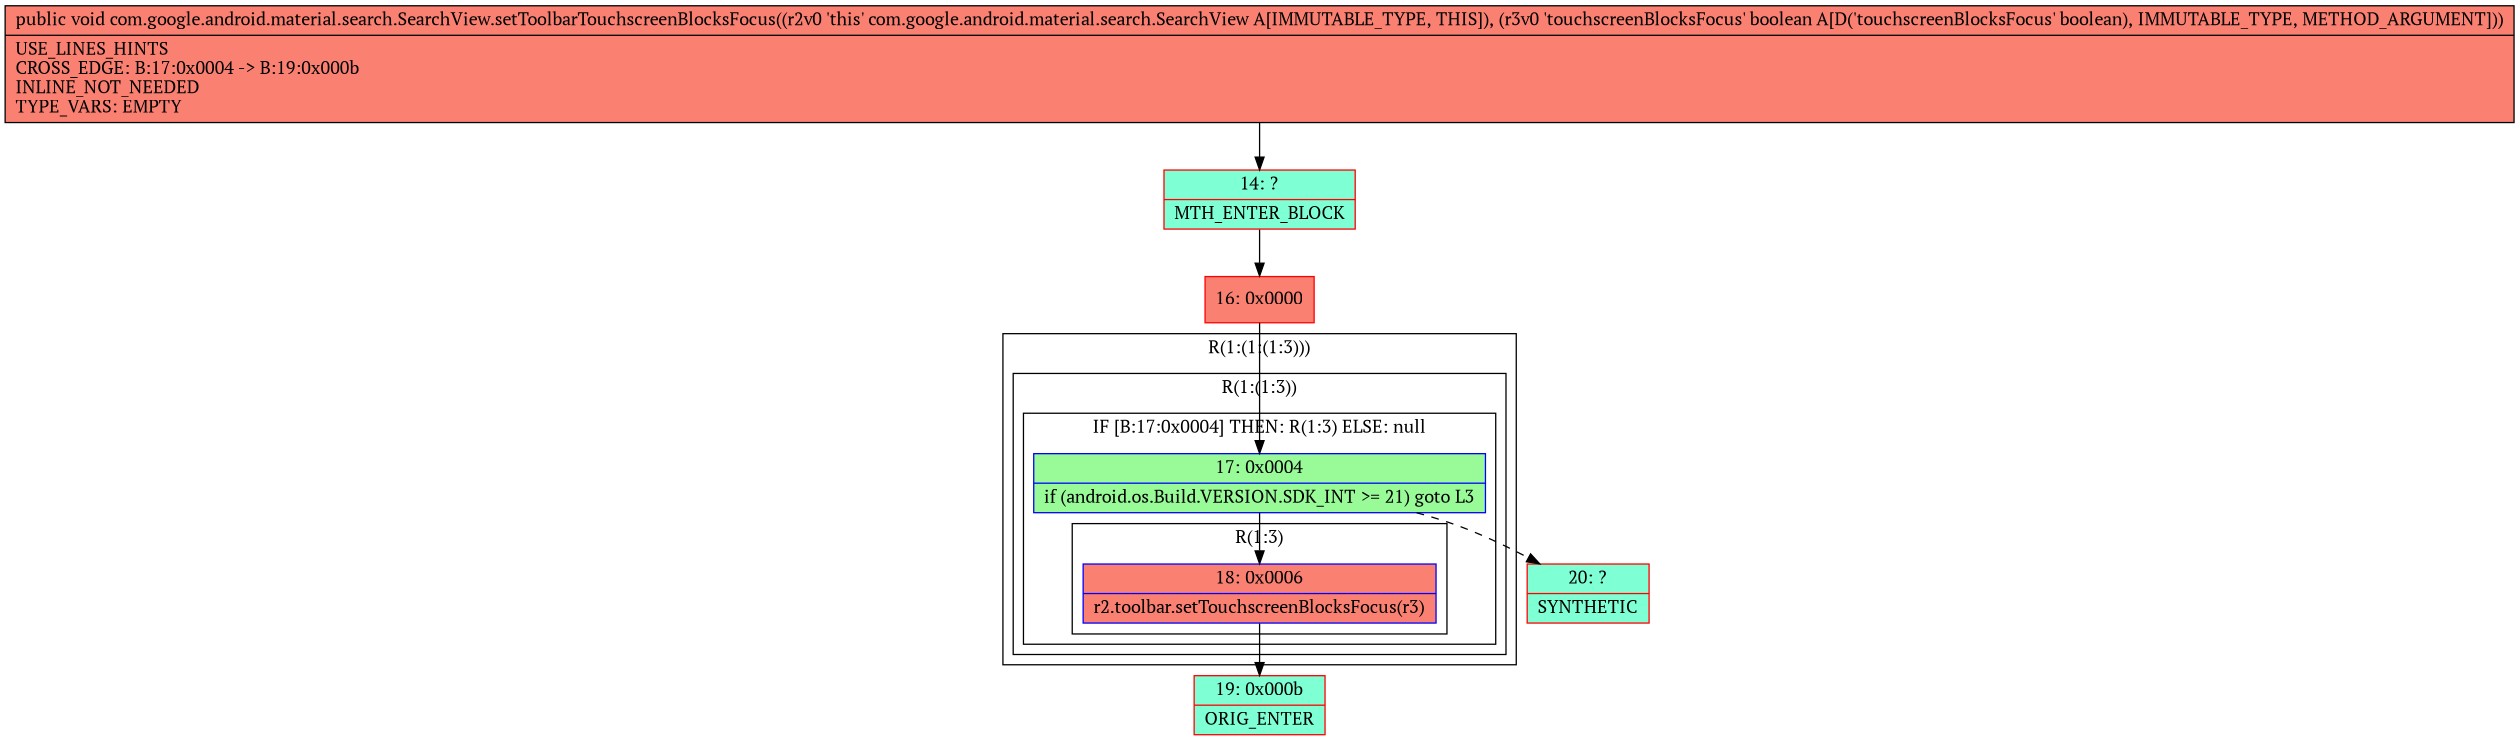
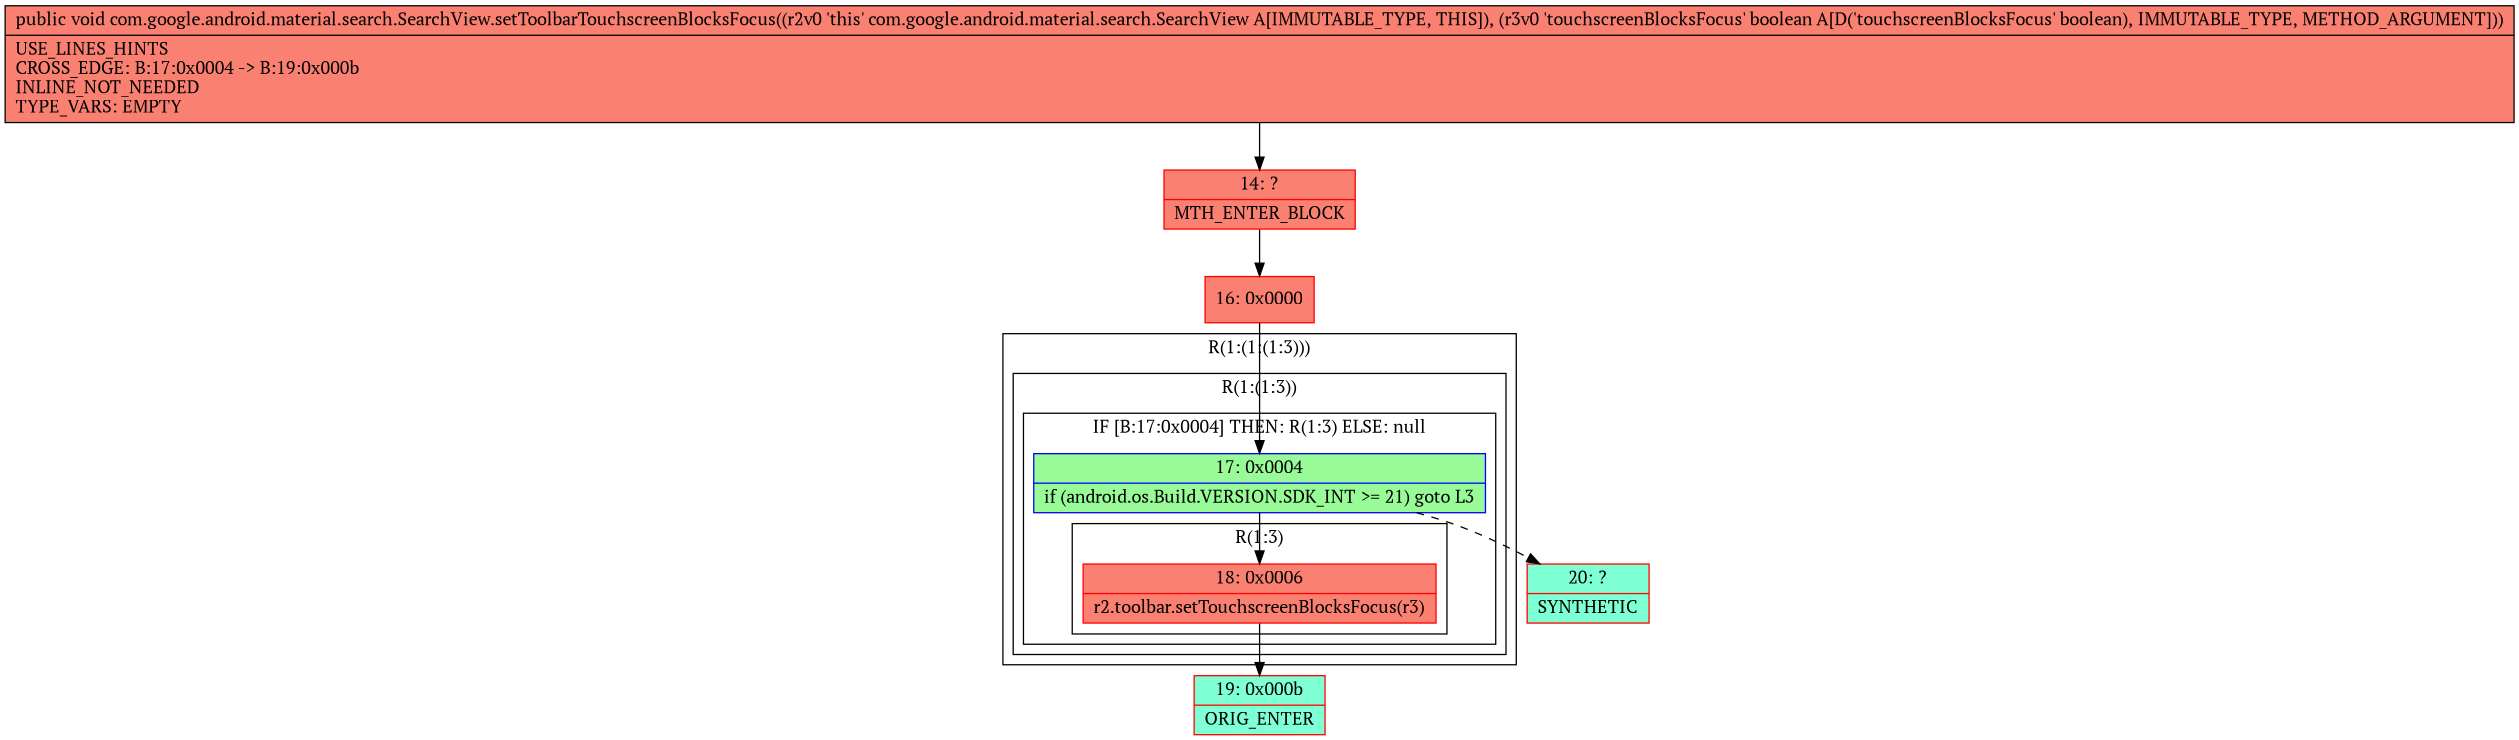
(1260, 200) -> (1260, 200)
(1260, 594) -> (1260, 594)
